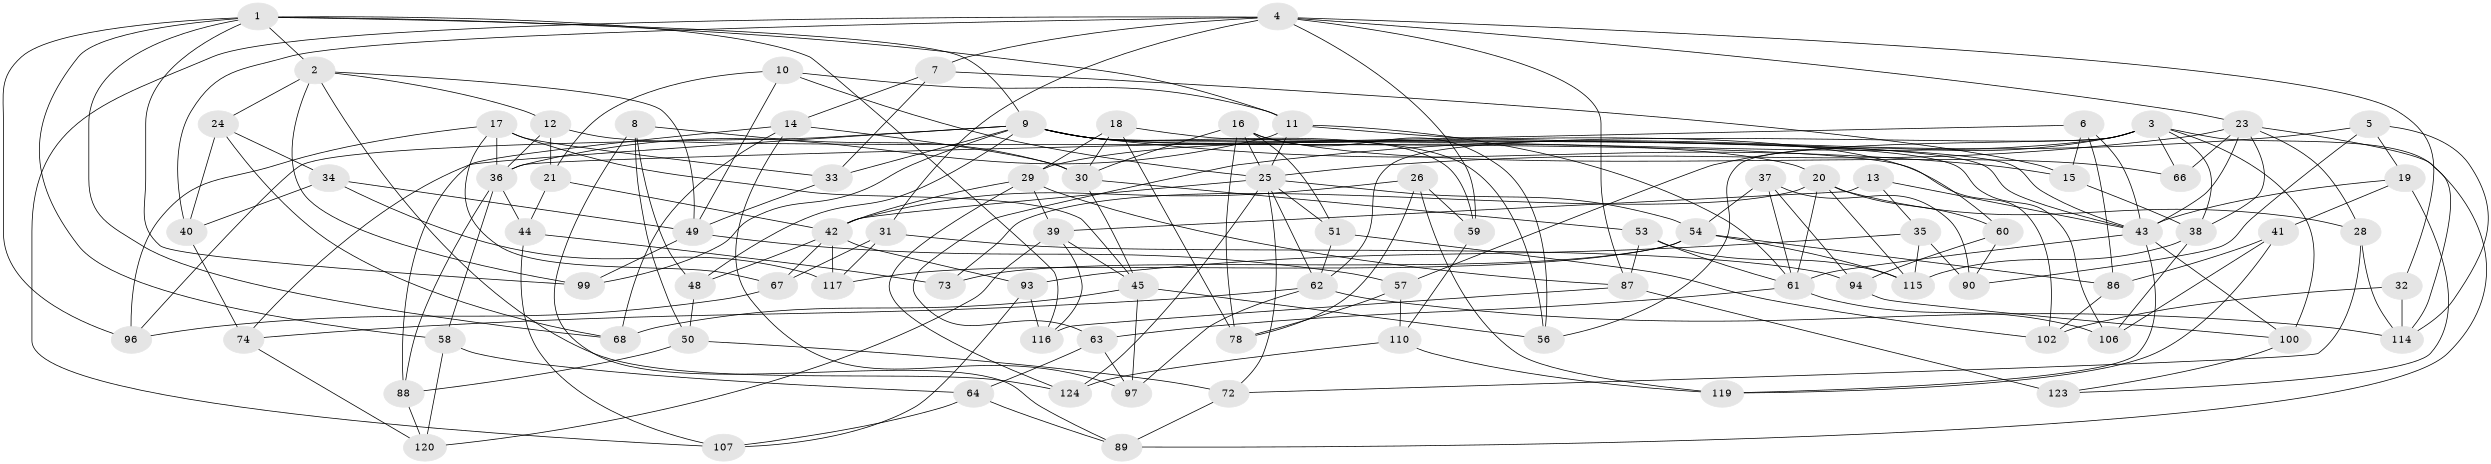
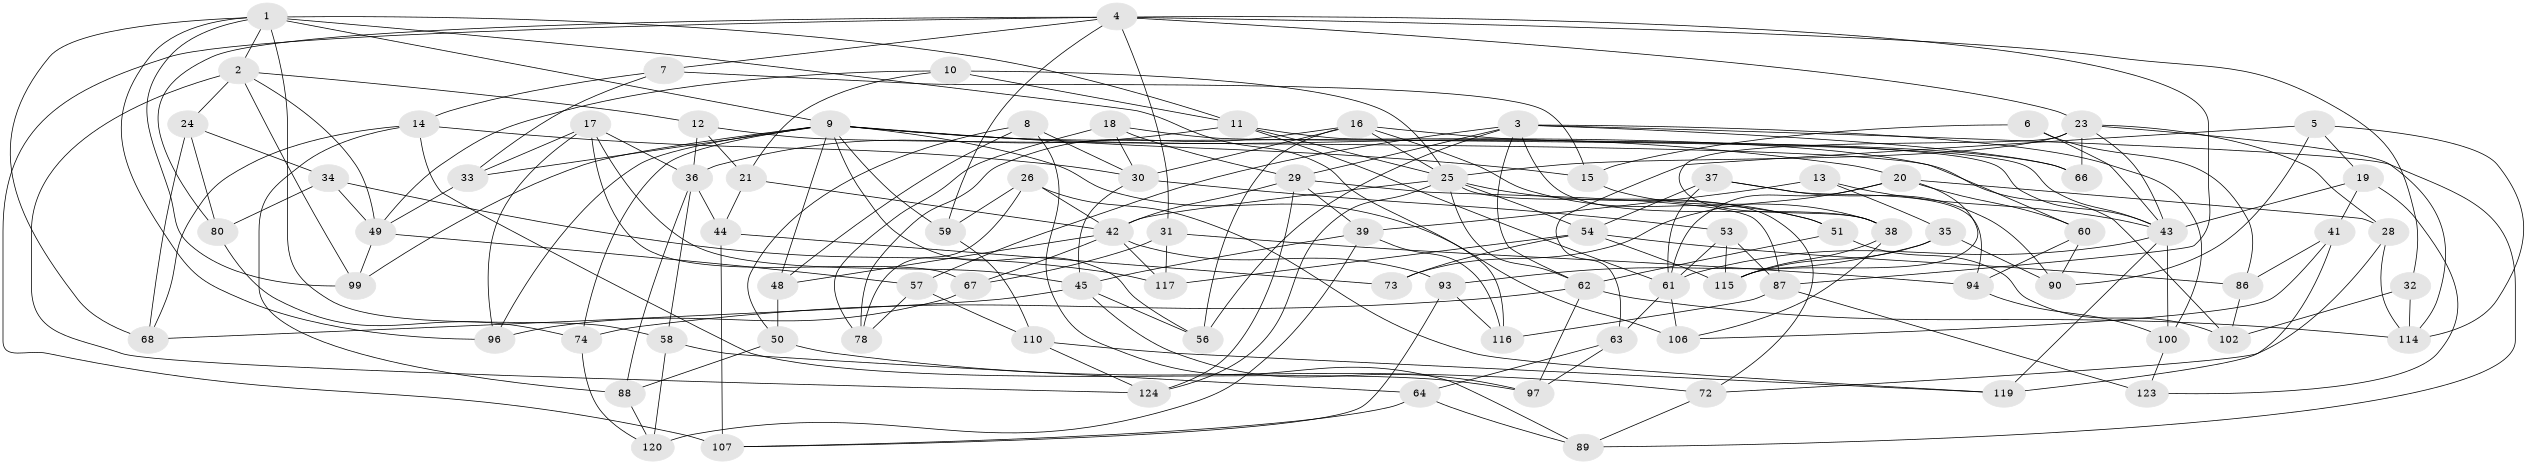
(1675, 133) -> none
(187, 232) -> (218, 232)
